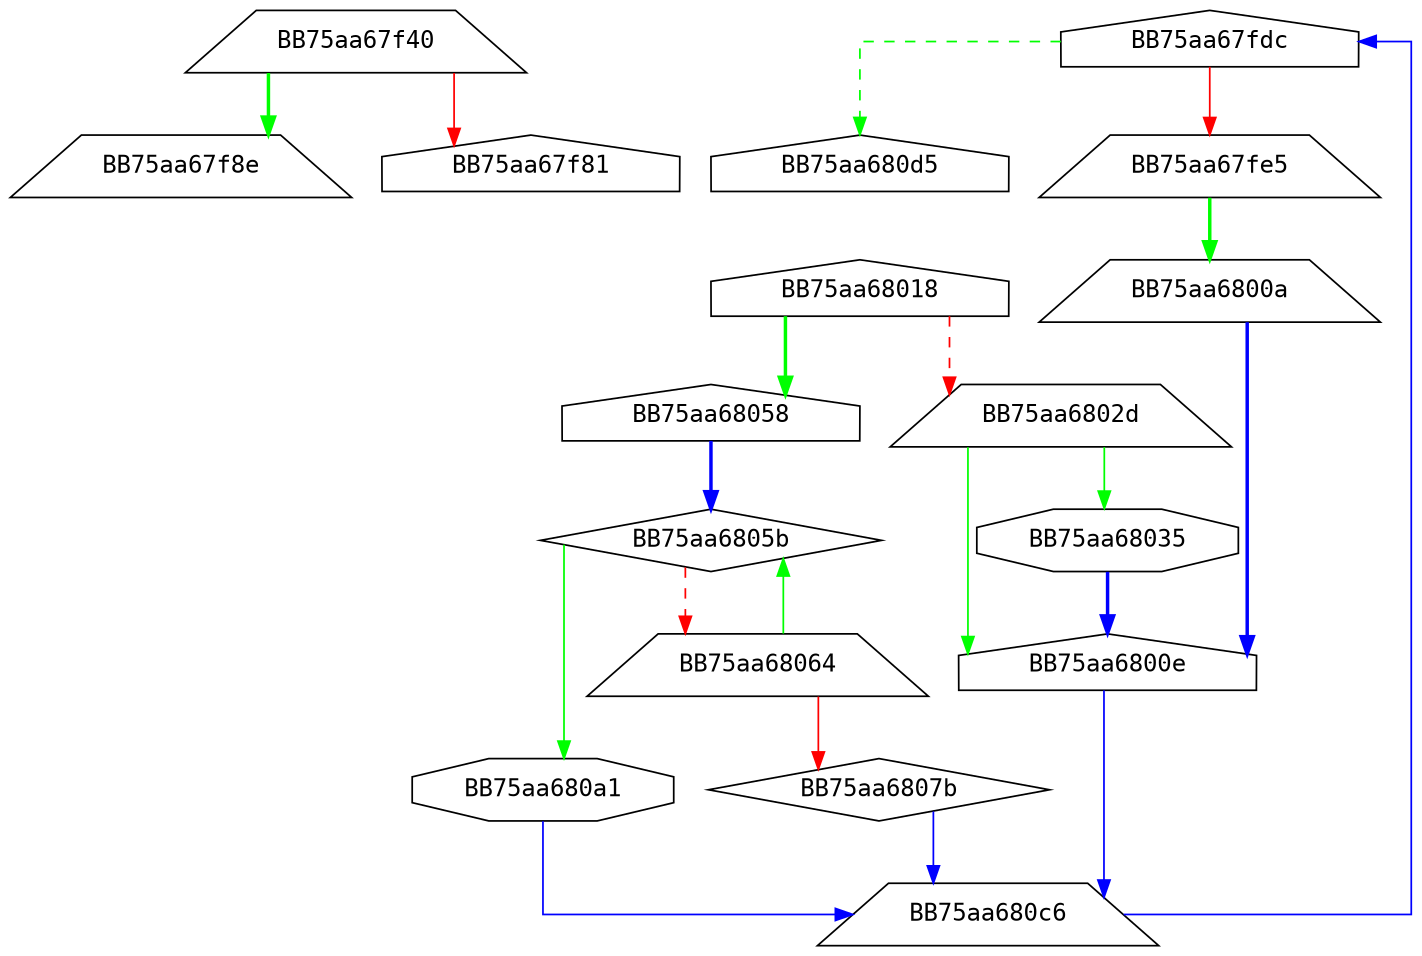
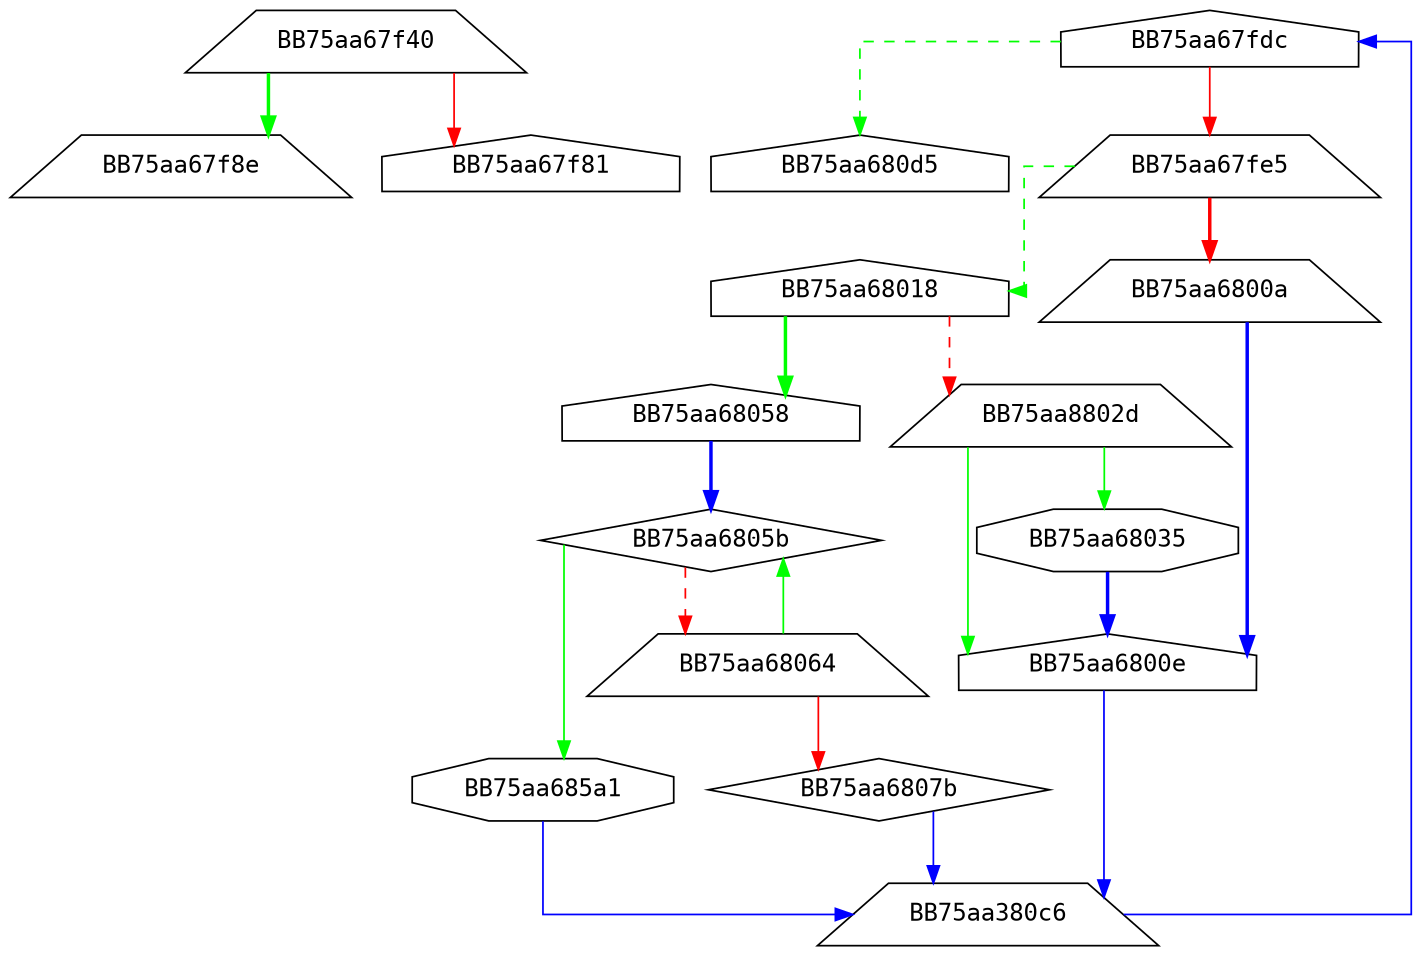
none -> (1024, 204)
(1210, 220) -> (1210, 220)
(1061, 416) -> (1061, 416)
(543, 790) -> (543, 790)
(988, 914) -> (988, 914)
